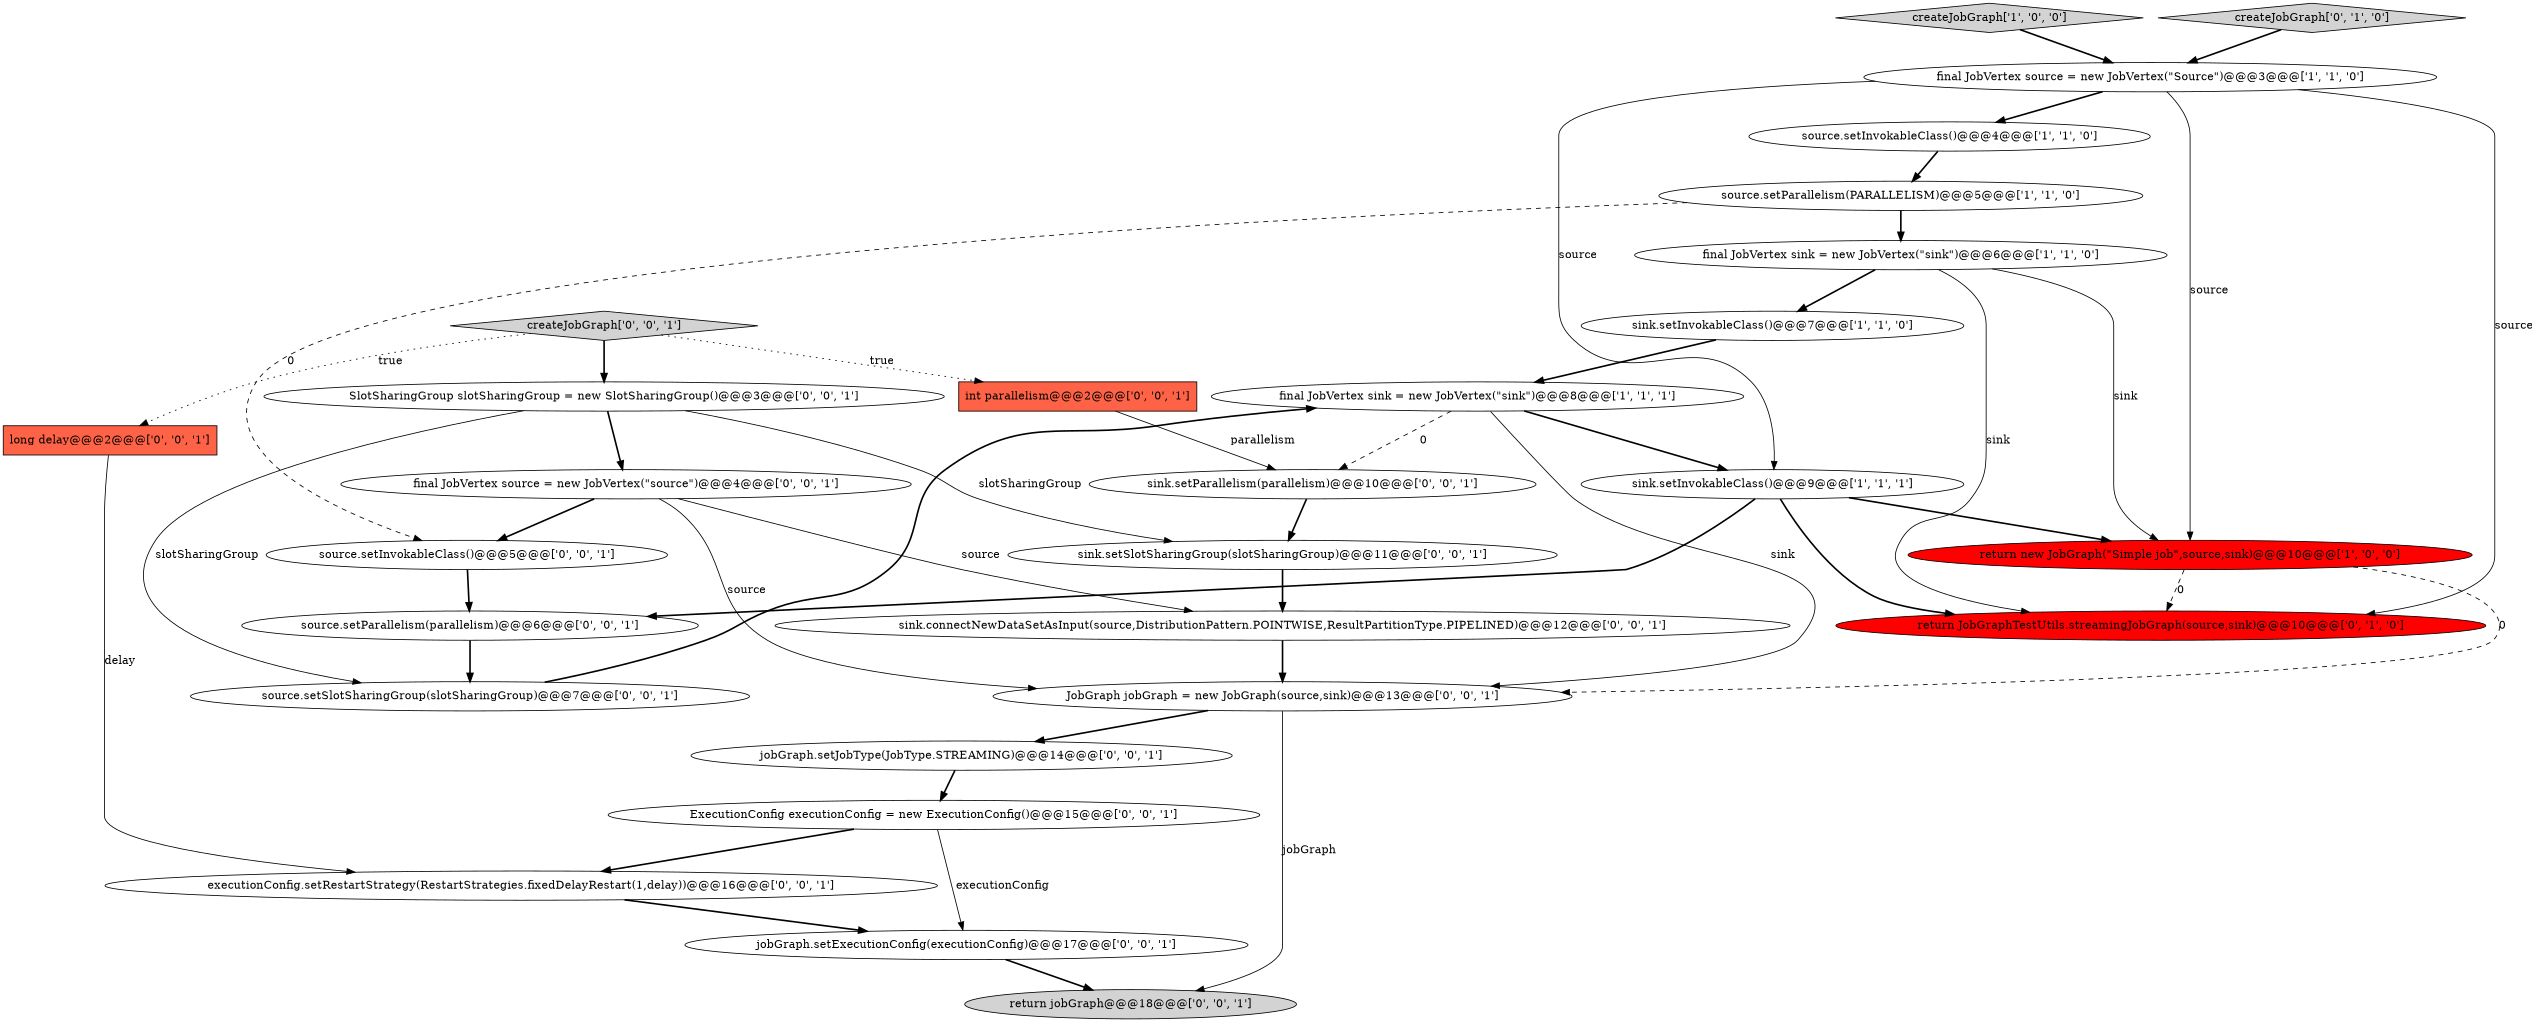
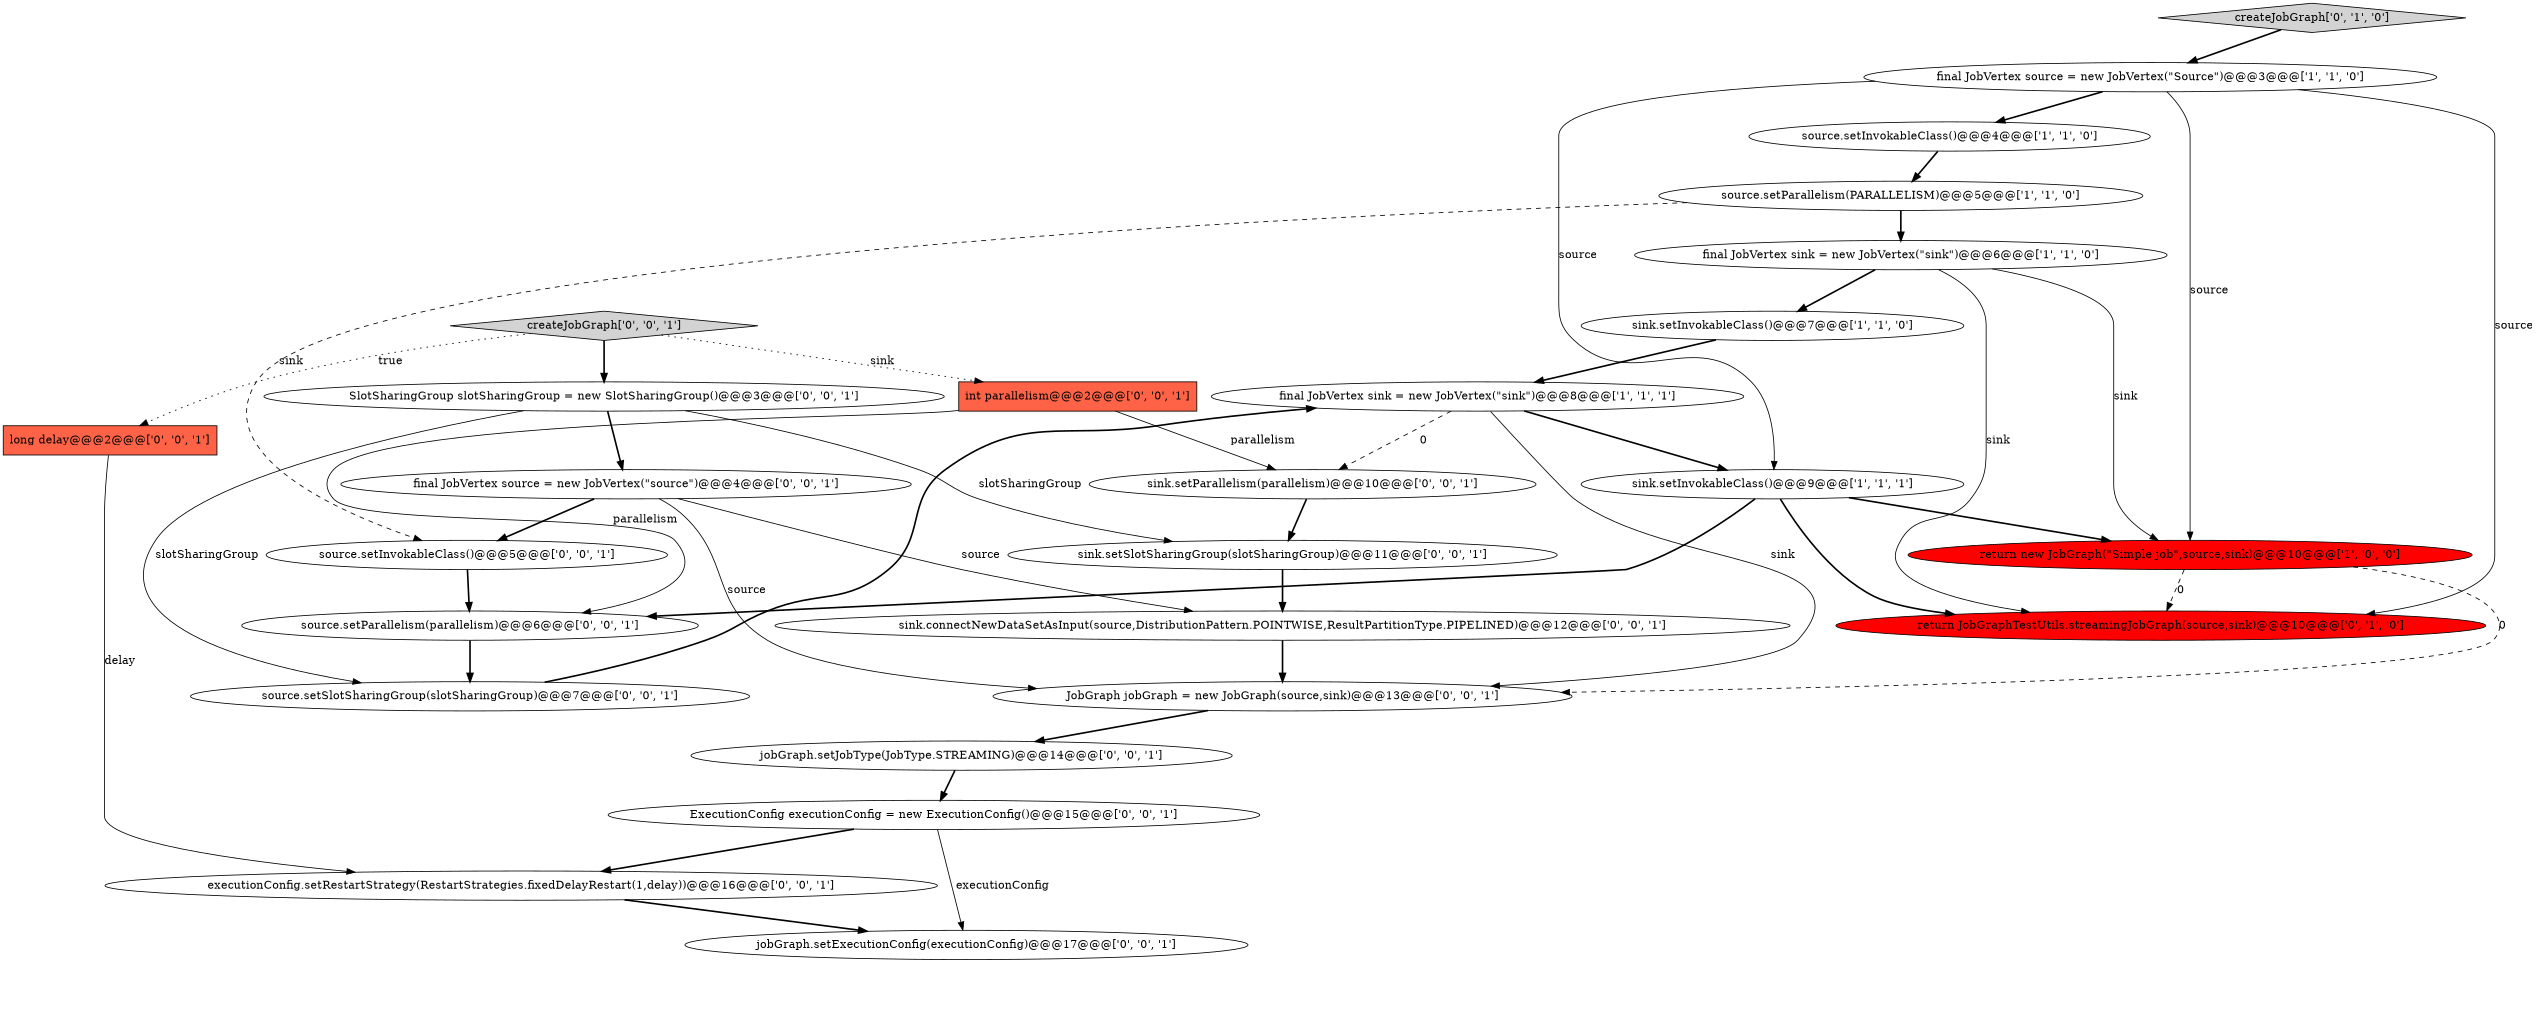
(1989, 18) -> none
(291, 361) -> (291, 361)
(882, 361) -> (882, 361)
none -> (387, 450)
(1131, 1004) -> none
